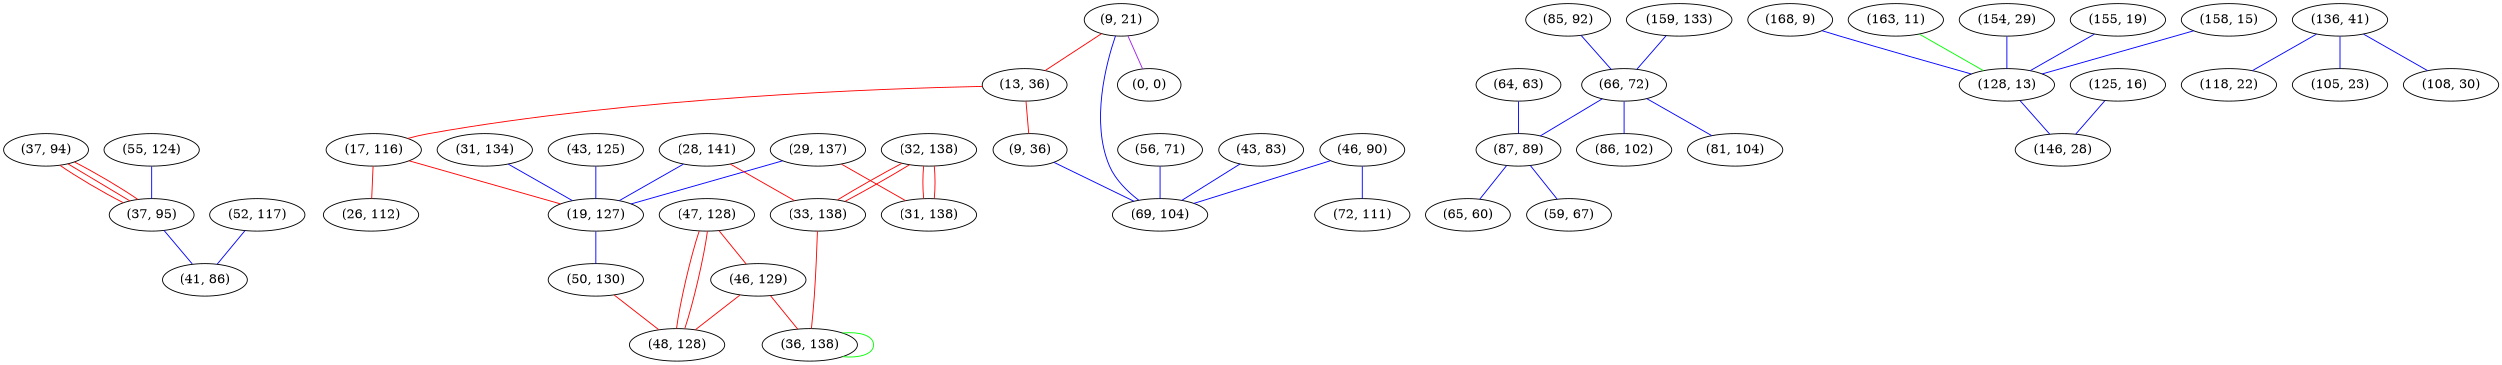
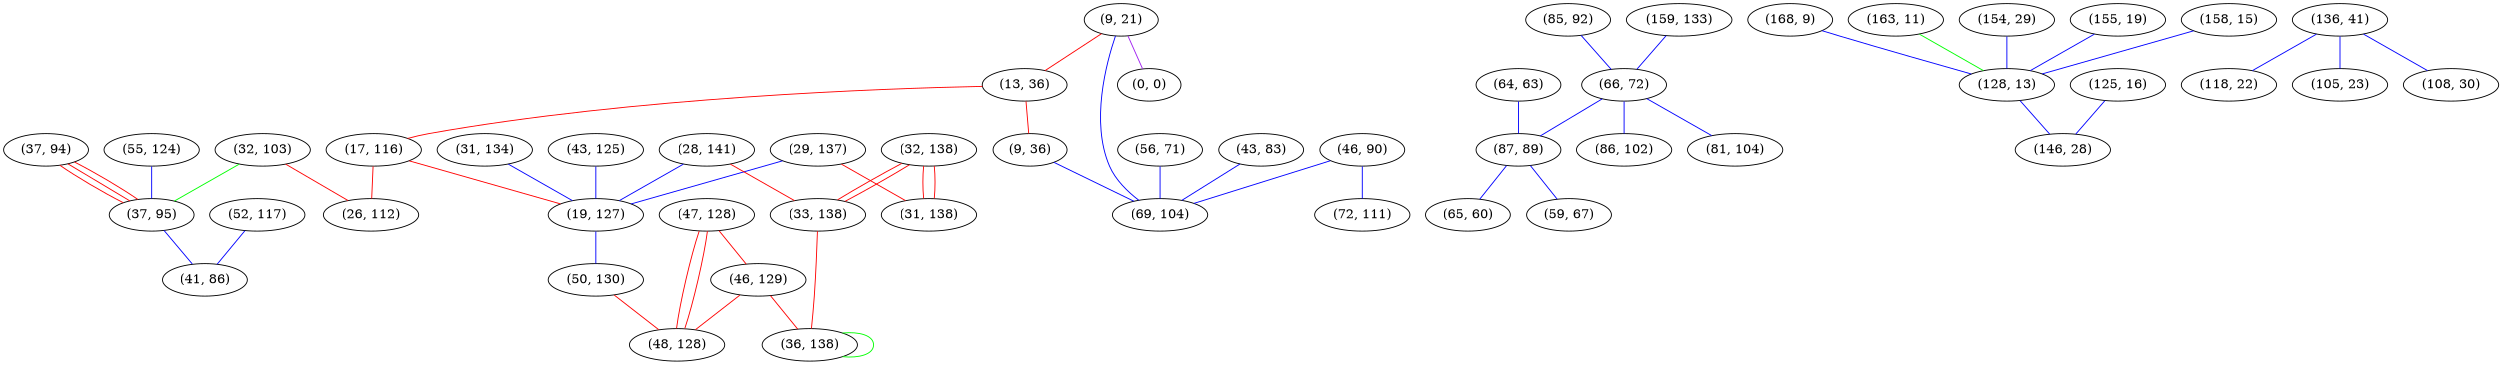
none -> (263, 150)
